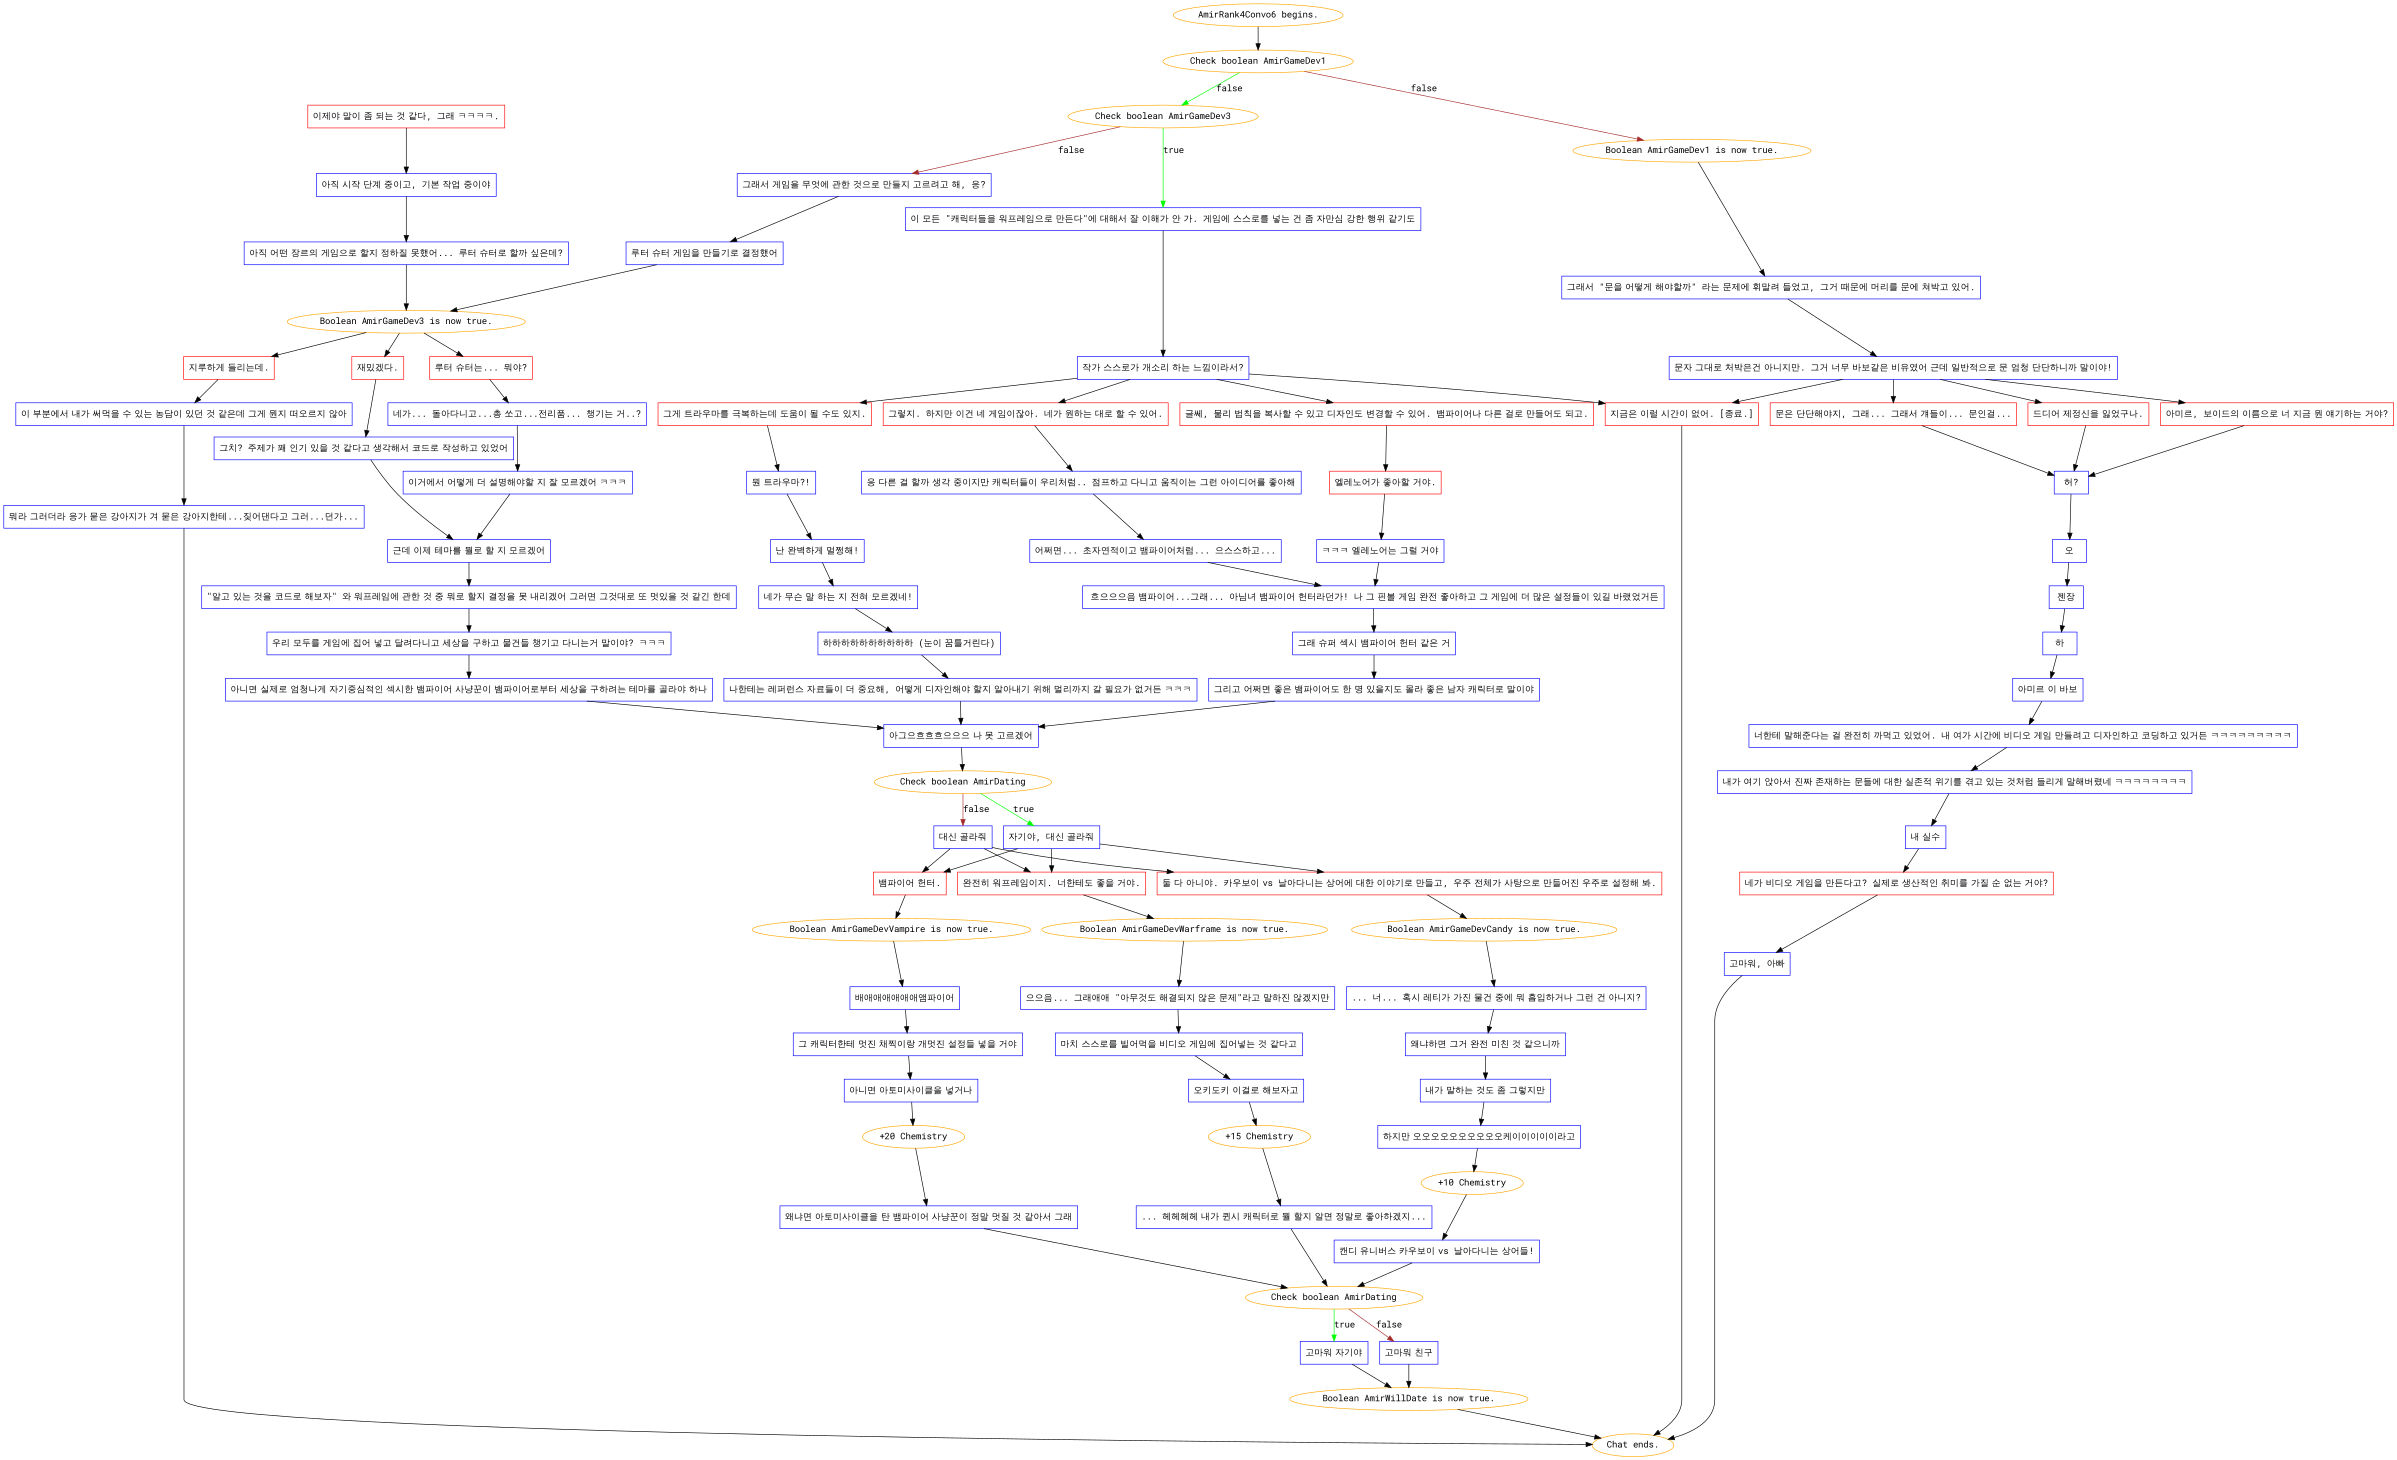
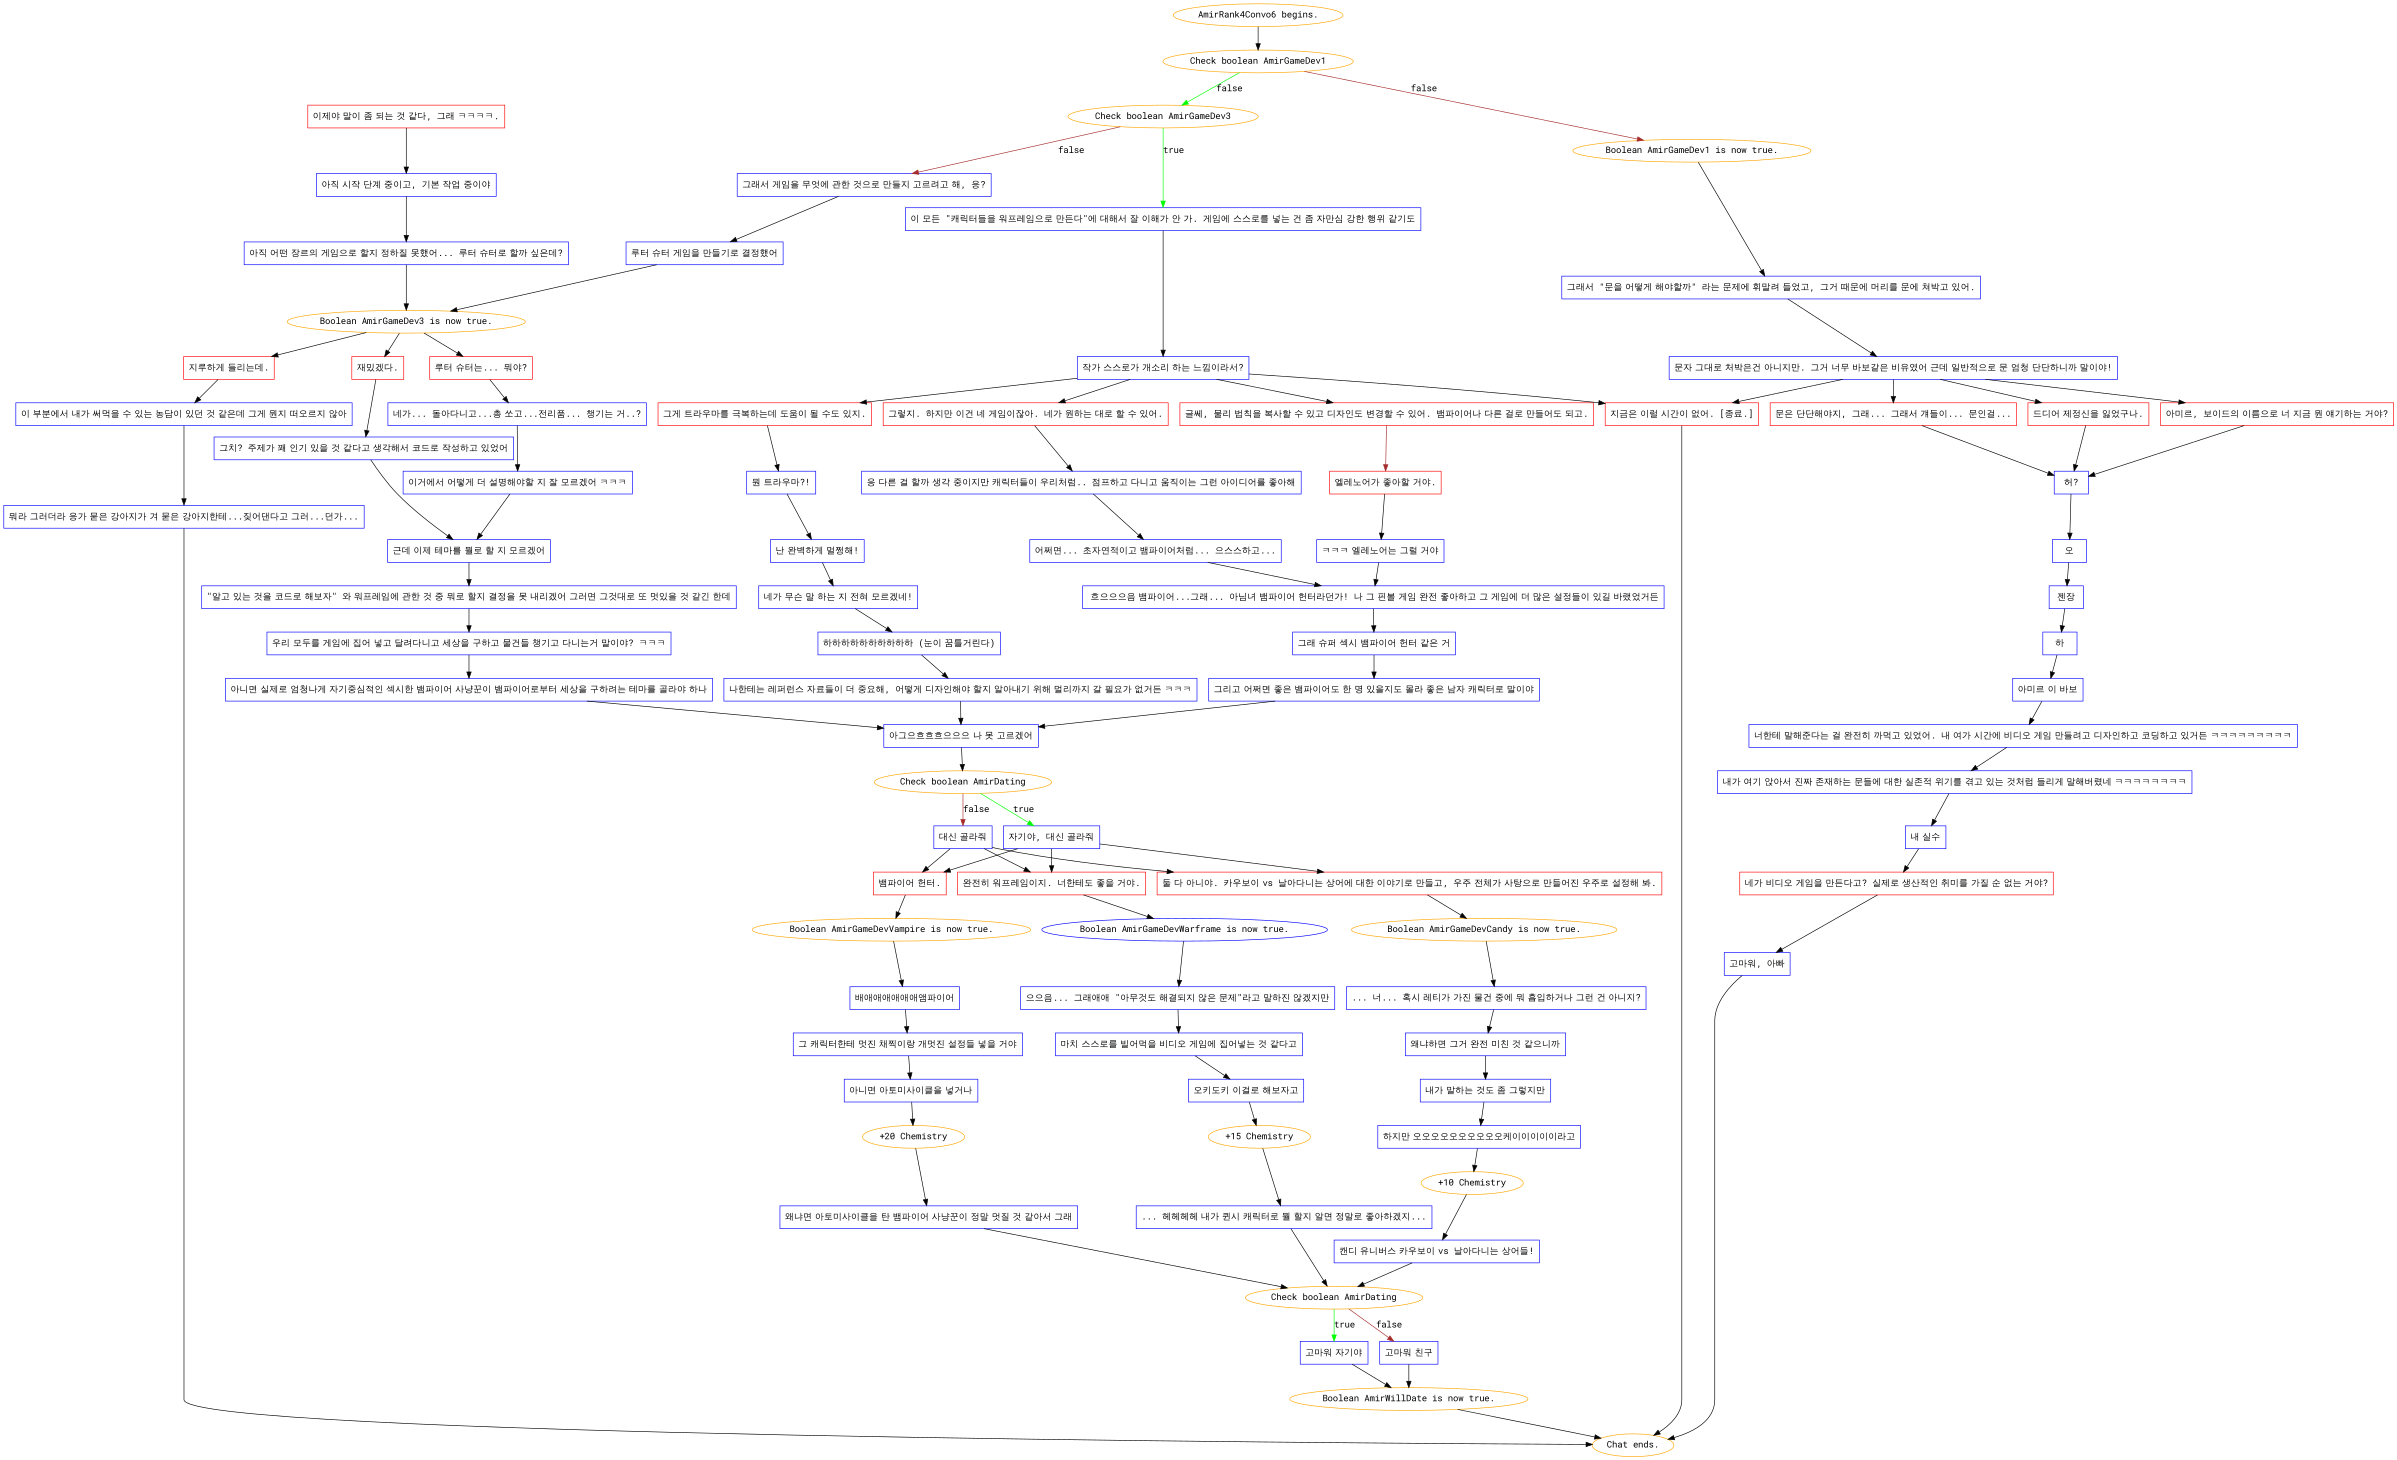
(1386, 445) -> (1386, 445)
(1185, 930) -> (1185, 930)
